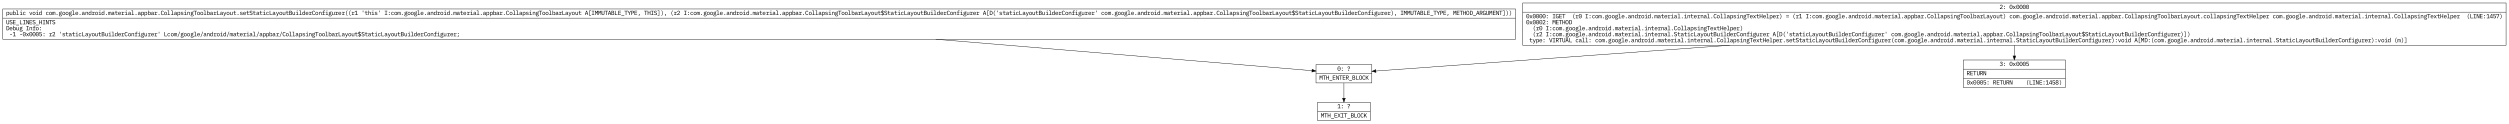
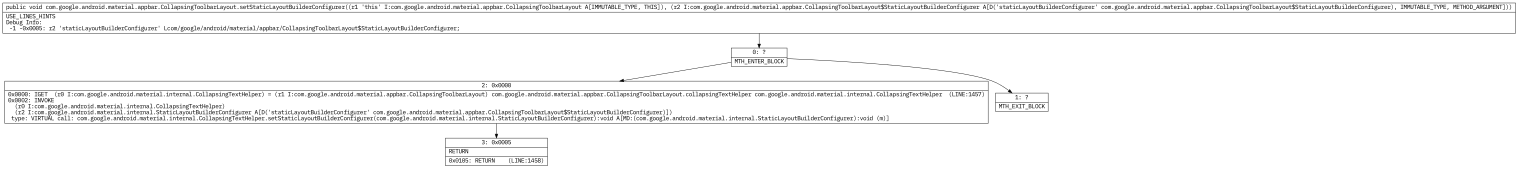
(1552, 23) -> (34, 101)
(1553, 58) -> (677, 71)
(2014, 83) -> (496, 161)
